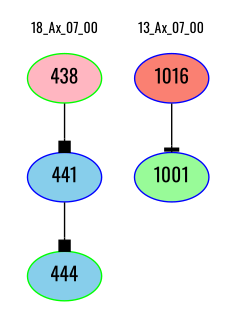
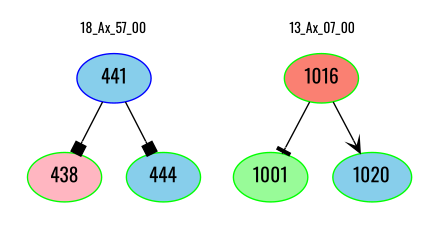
(65, 30) -> (114, 30)
(172, 78) -> (321, 78)
(65, 121) -> (92, 122)
(172, 177) -> (271, 177)
none -> (372, 177)
